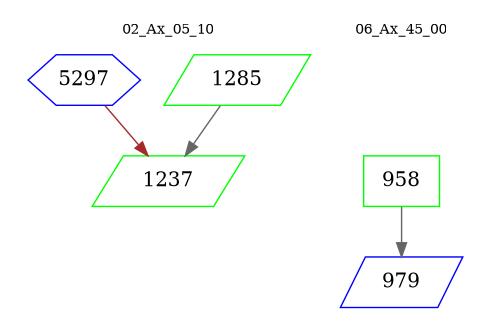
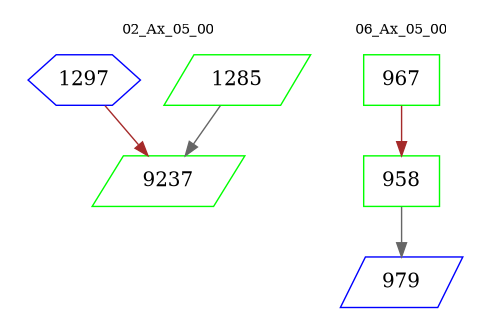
(168, 30) -> (168, 30)
(402, 30) -> (402, 30)
(84, 80) -> (84, 80)
none -> (402, 80)
(168, 181) -> (168, 181)
